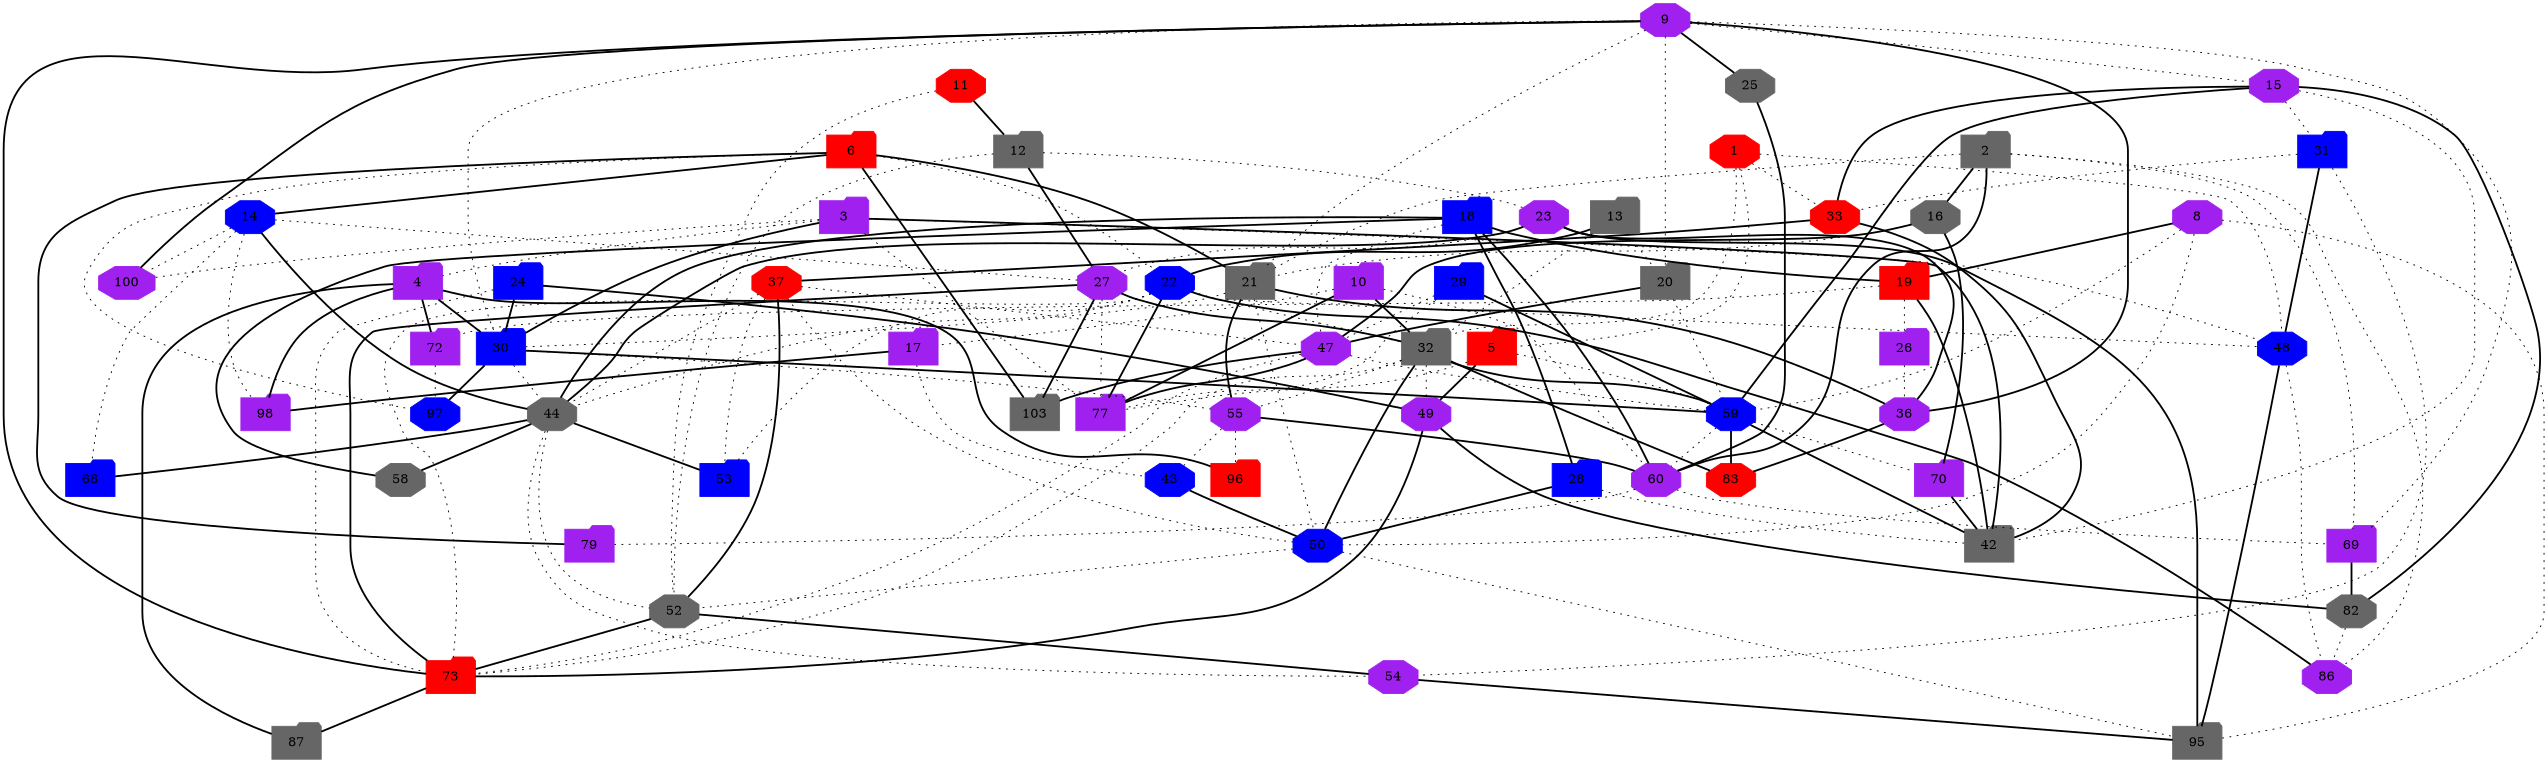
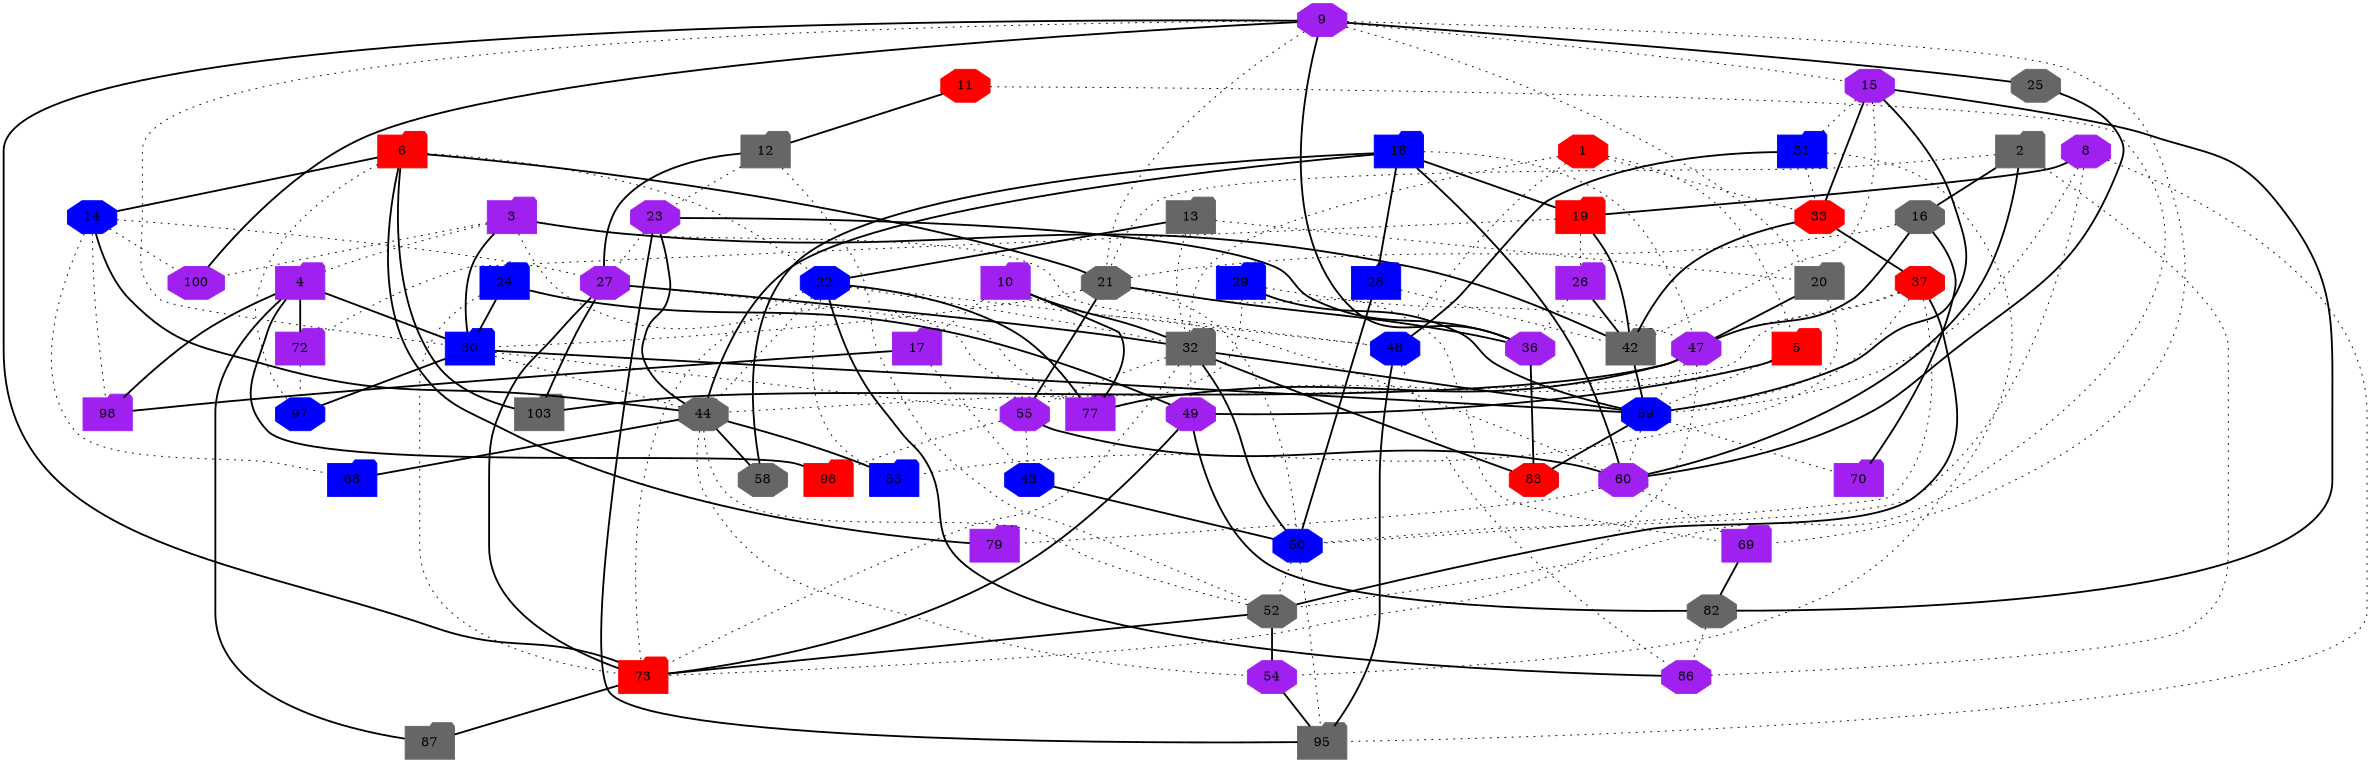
(2292, 238) -> (1454, 376)
(1250, 283) -> (1106, 283)
(1964, 513) -> (1603, 313)
